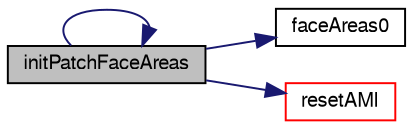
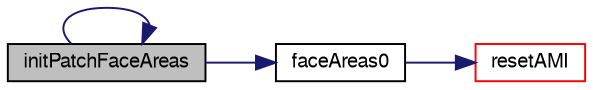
(236, 85) -> (431, 63)
